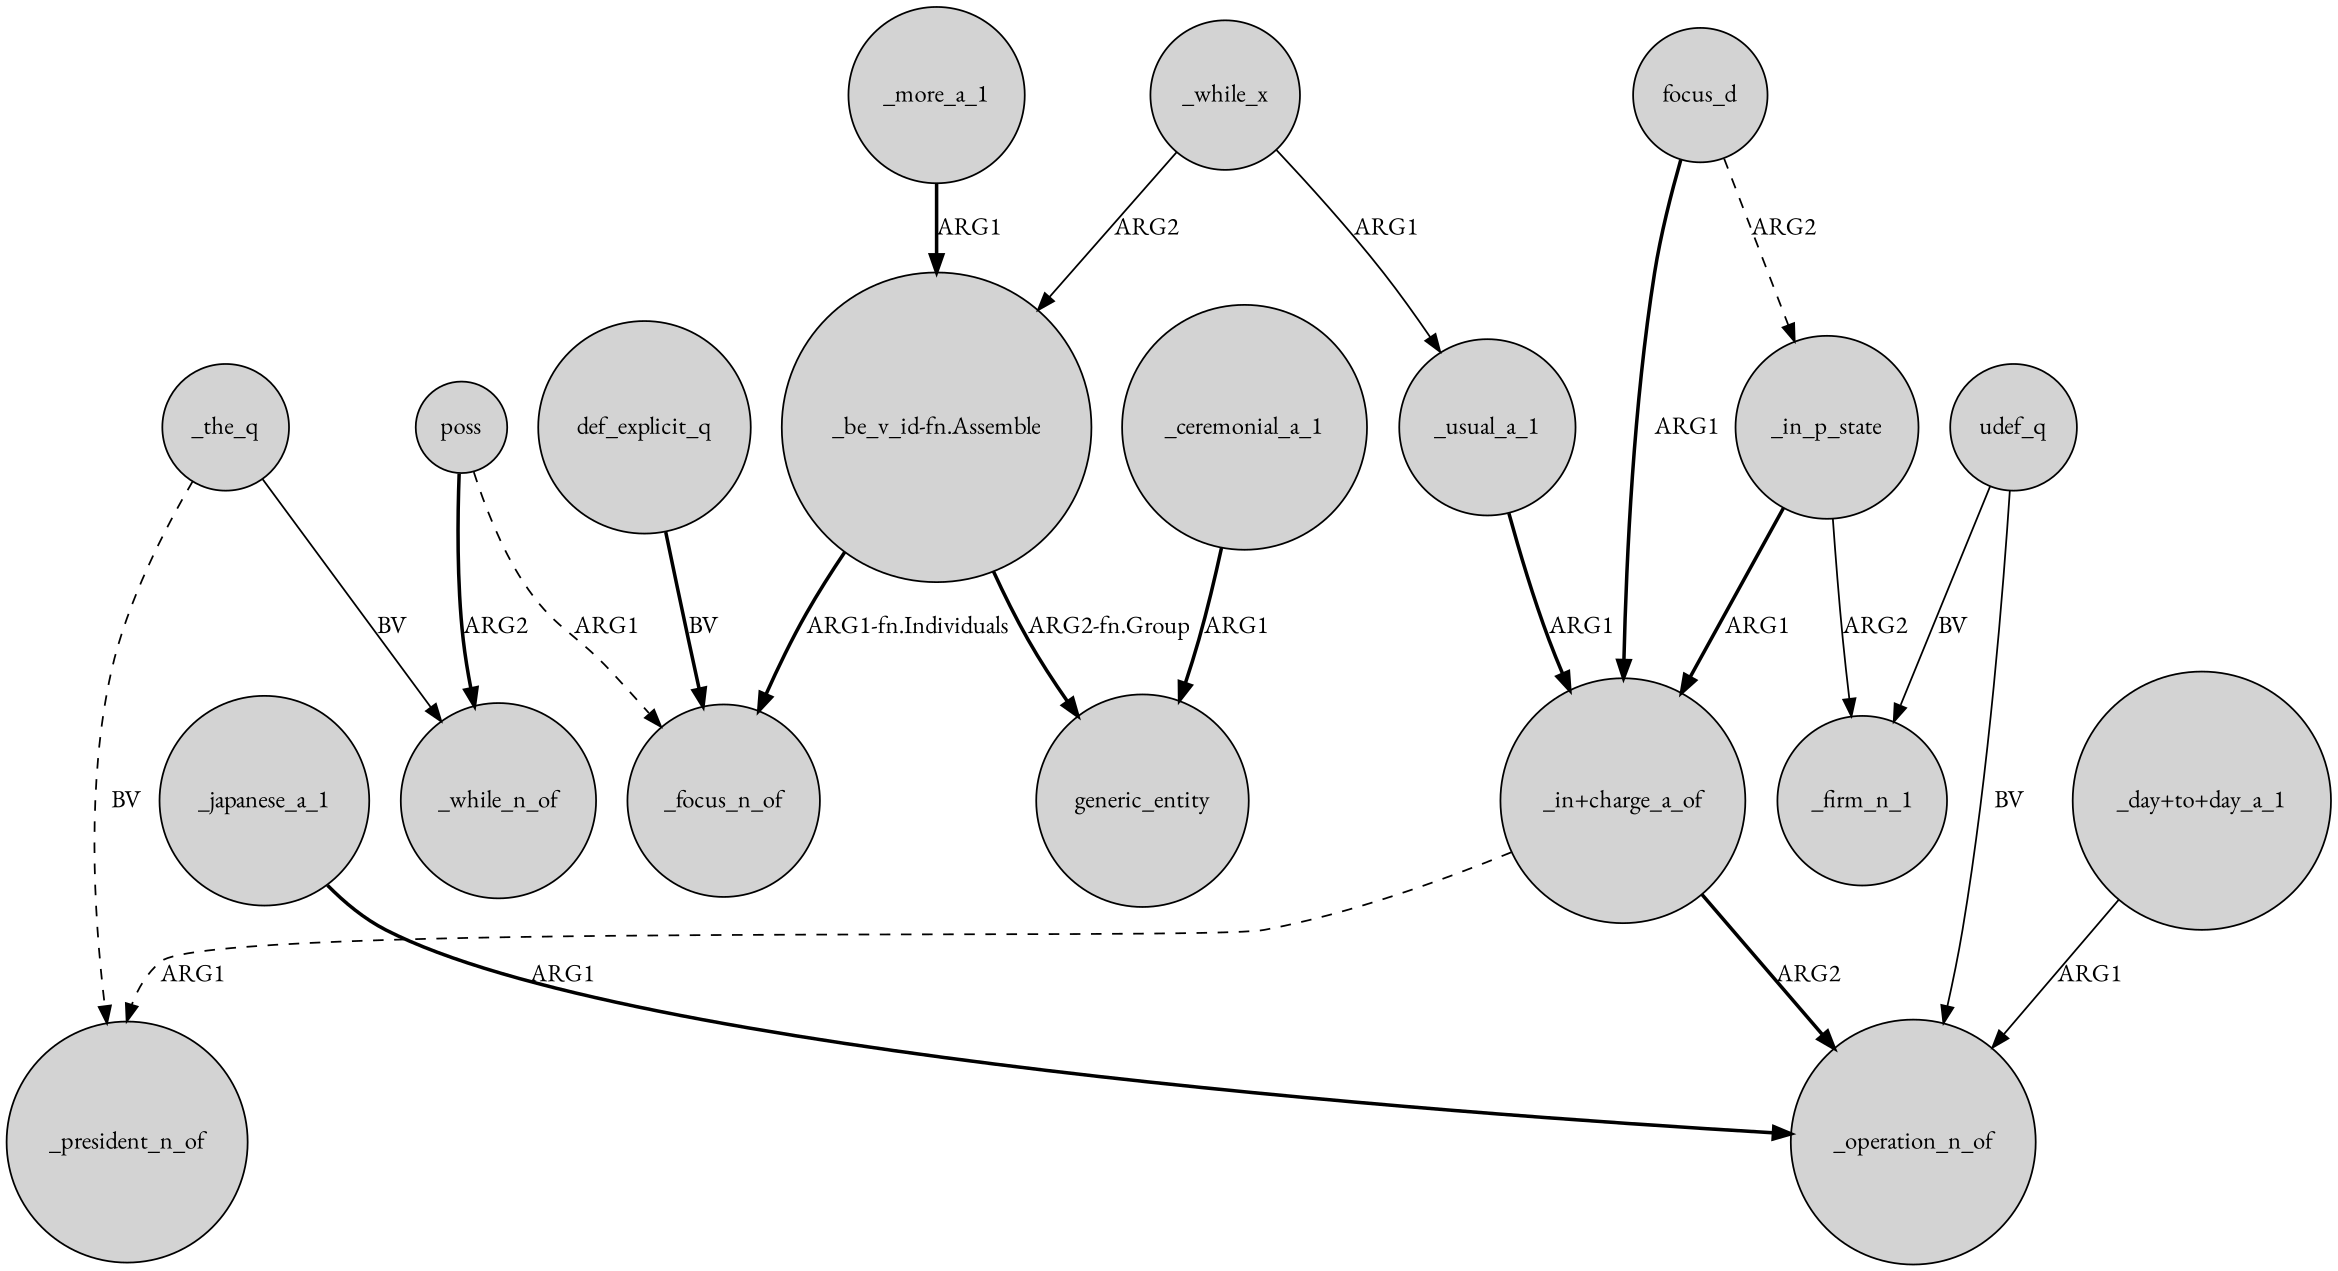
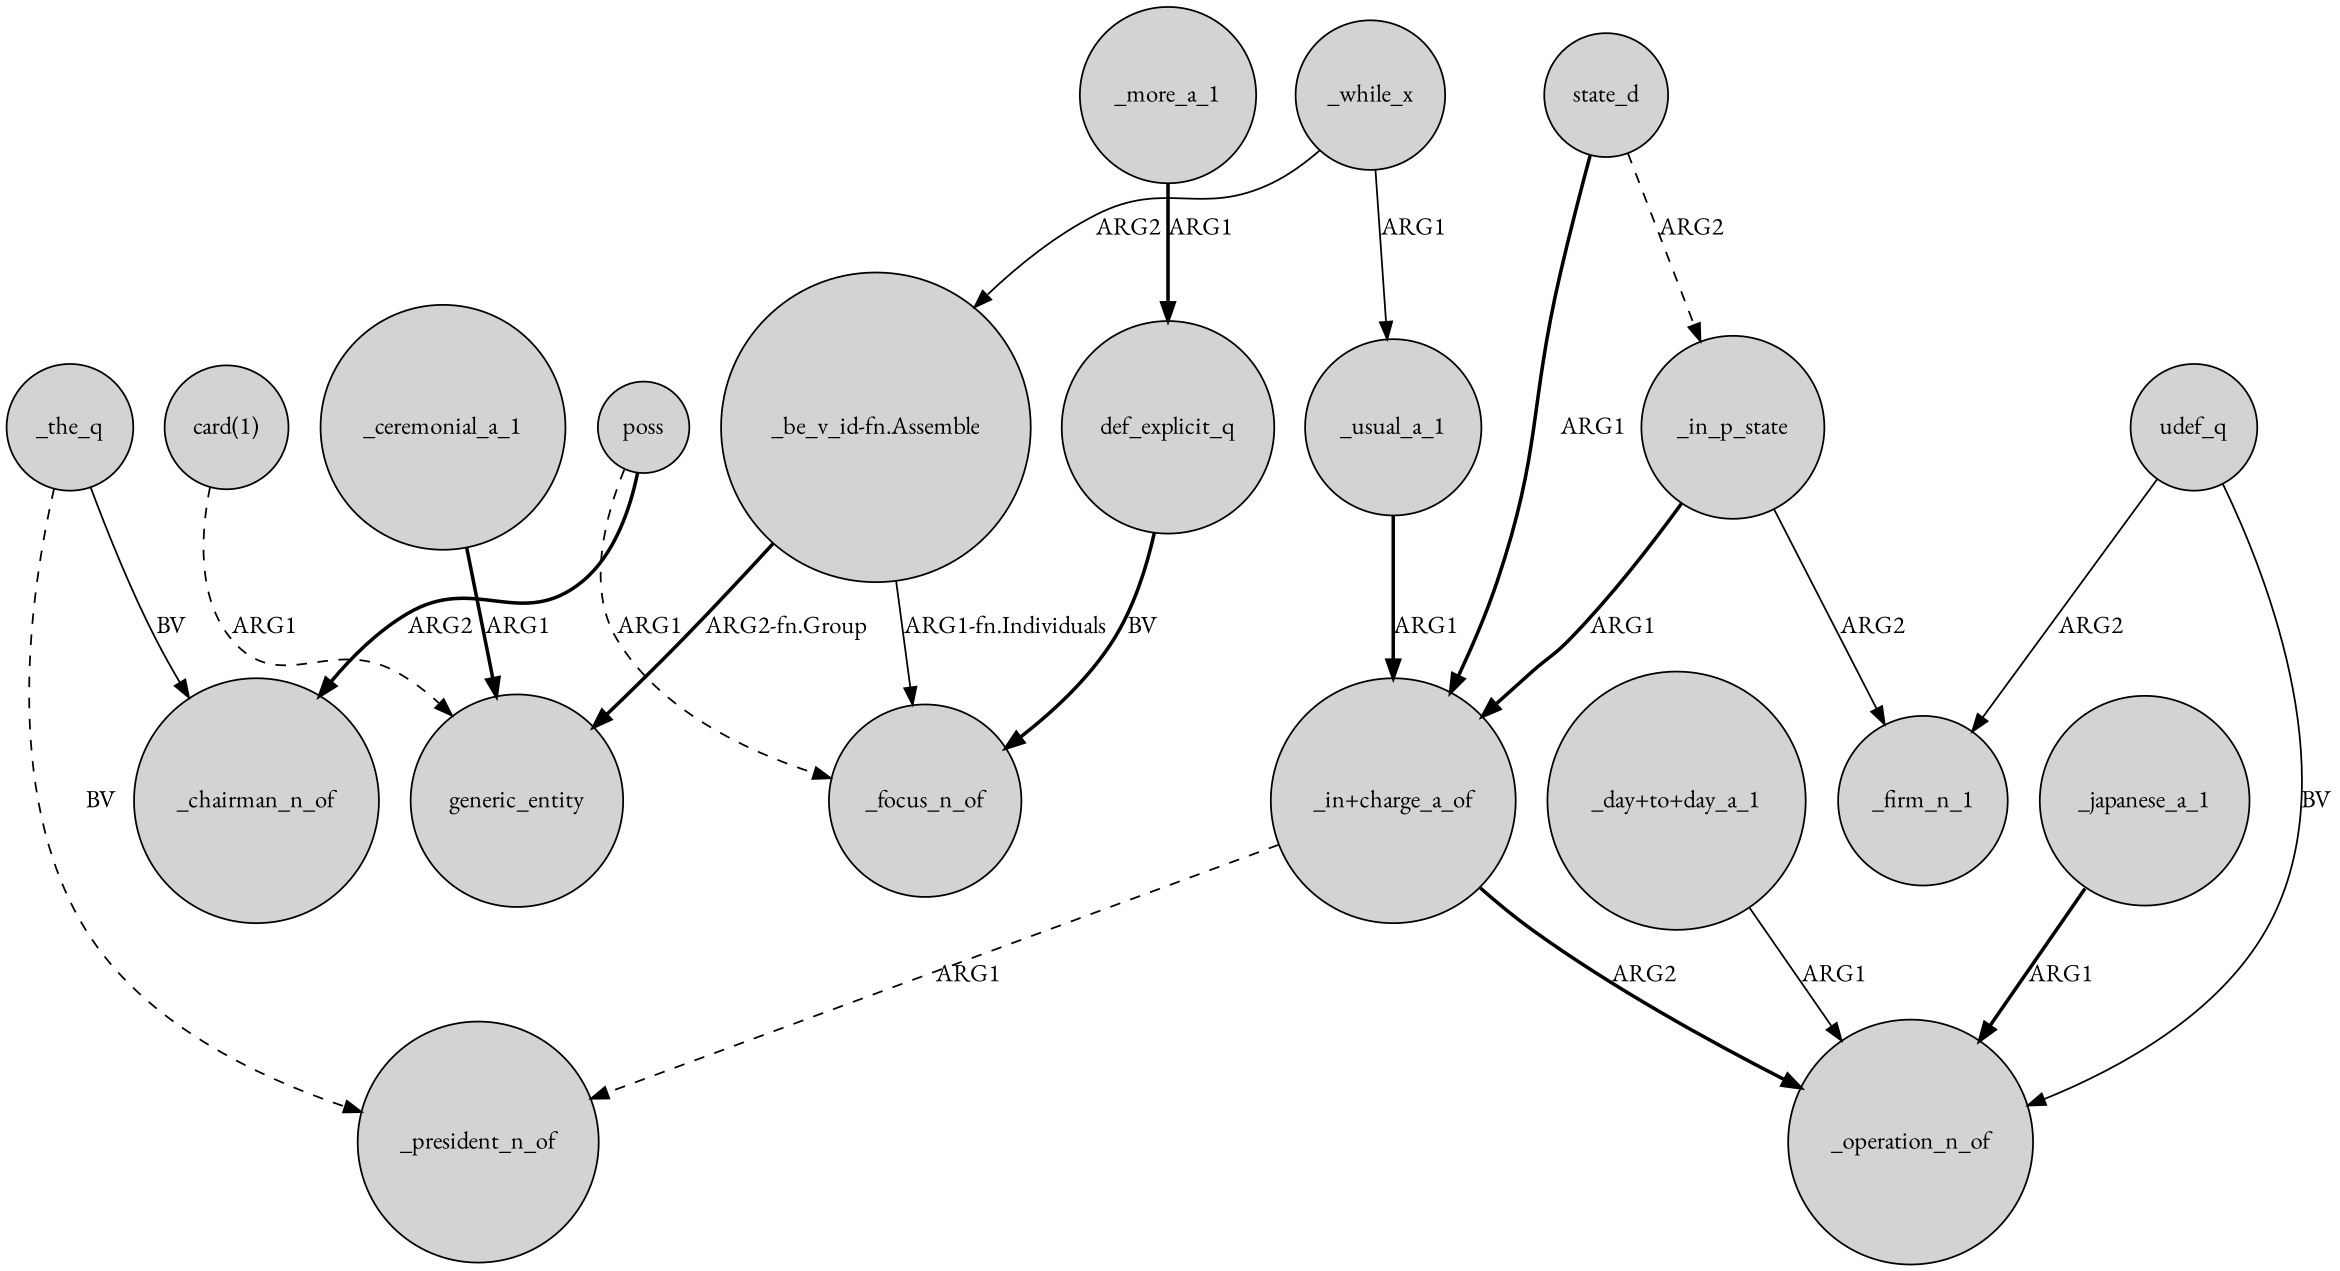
(1700, 95) -> (1606, 95)
(937, 219) -> (1168, 243)
none -> (227, 427)
(802, 621) -> (903, 634)
(1954, 627) -> (2091, 627)
(498, 801) -> (256, 801)
